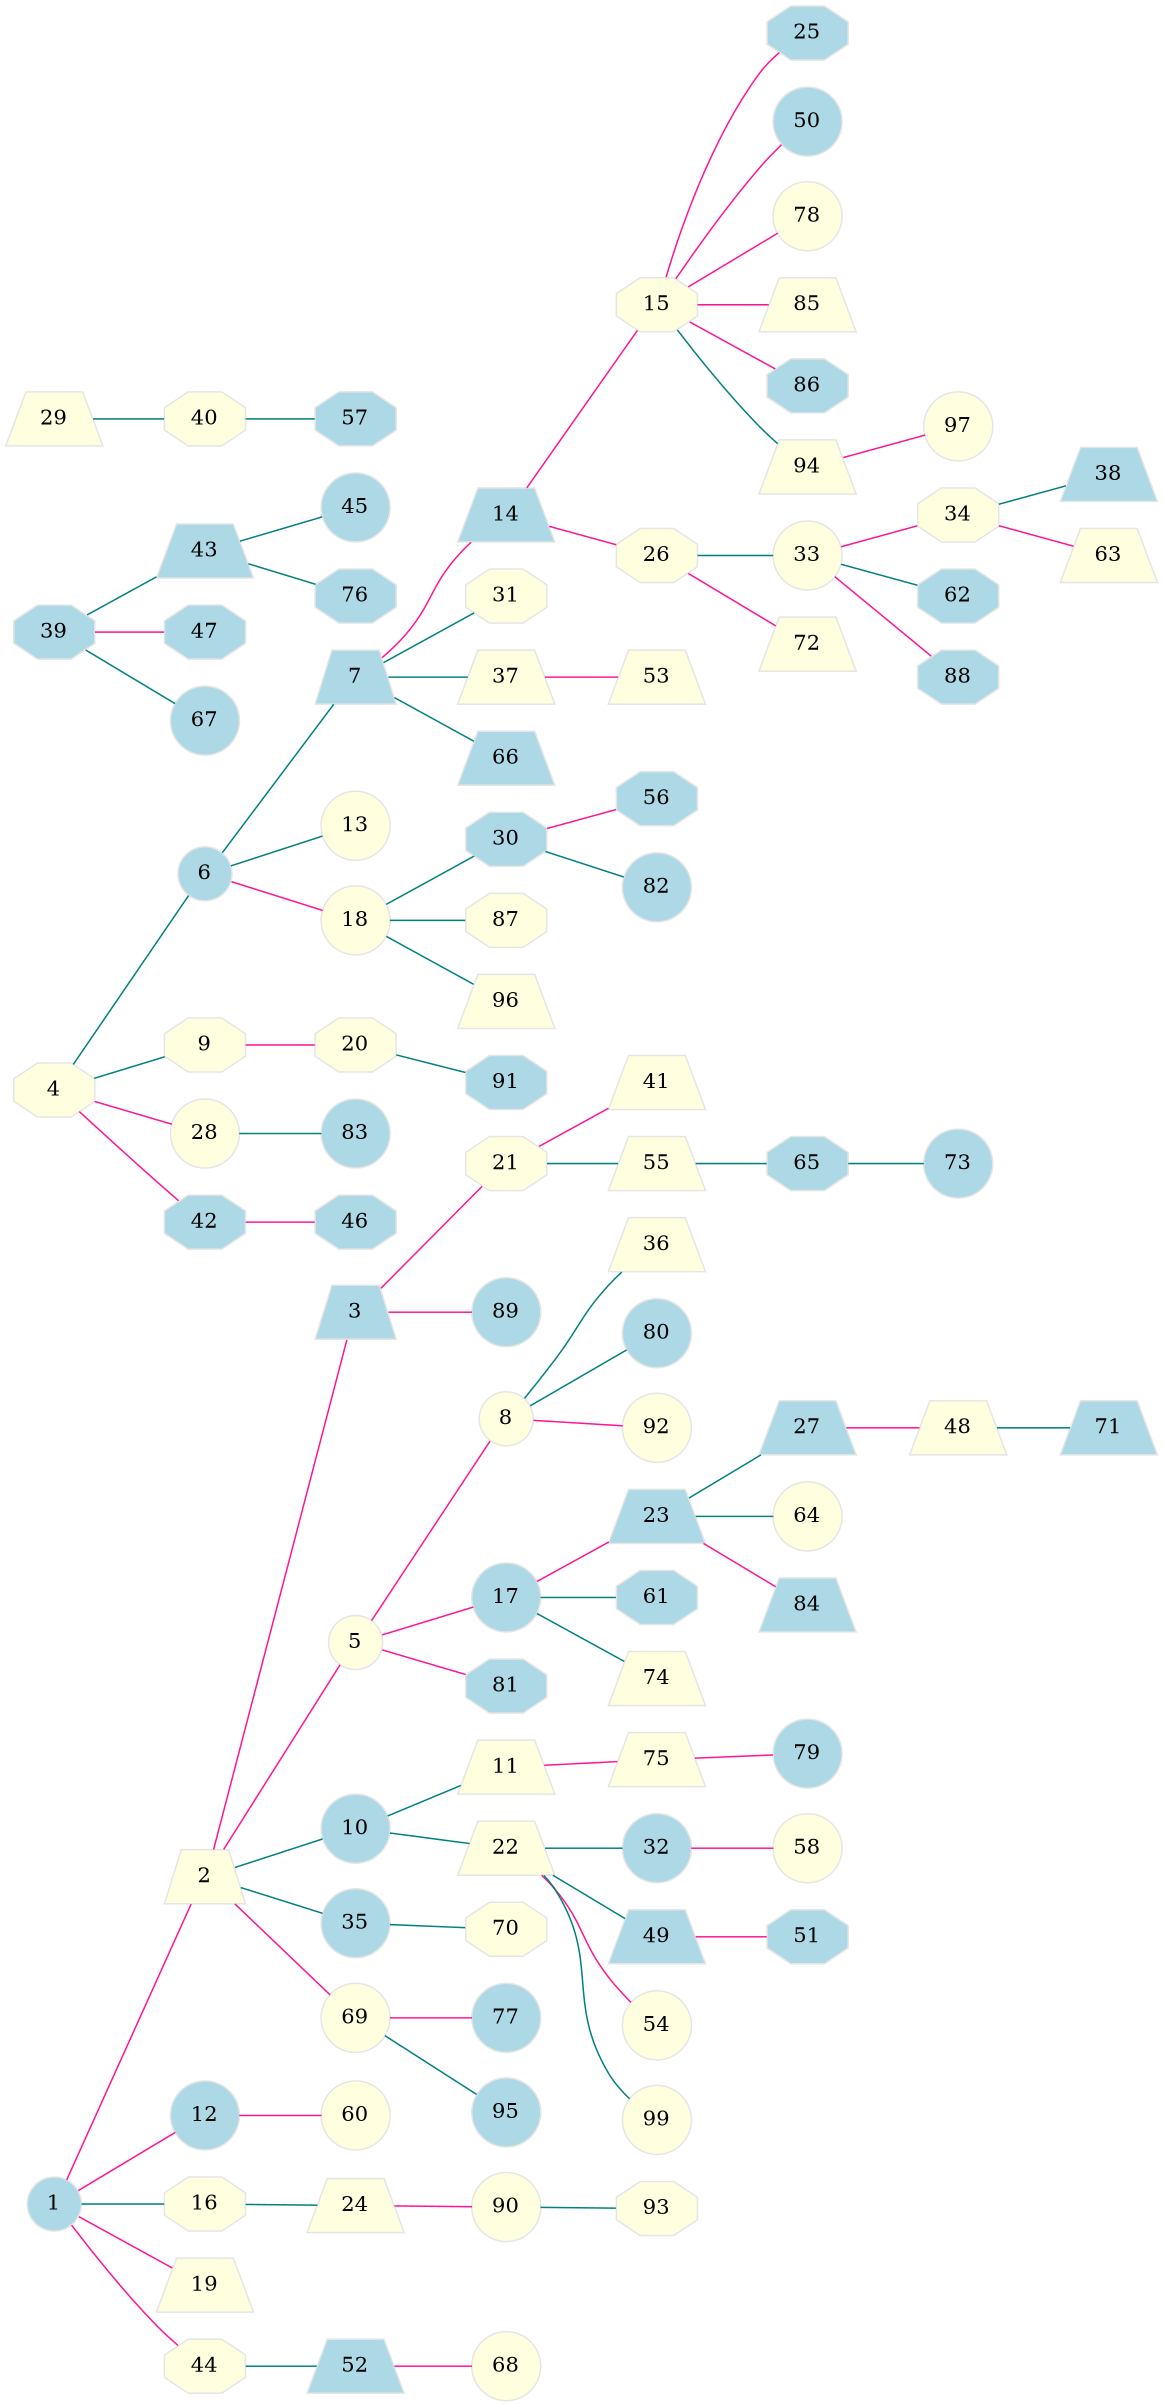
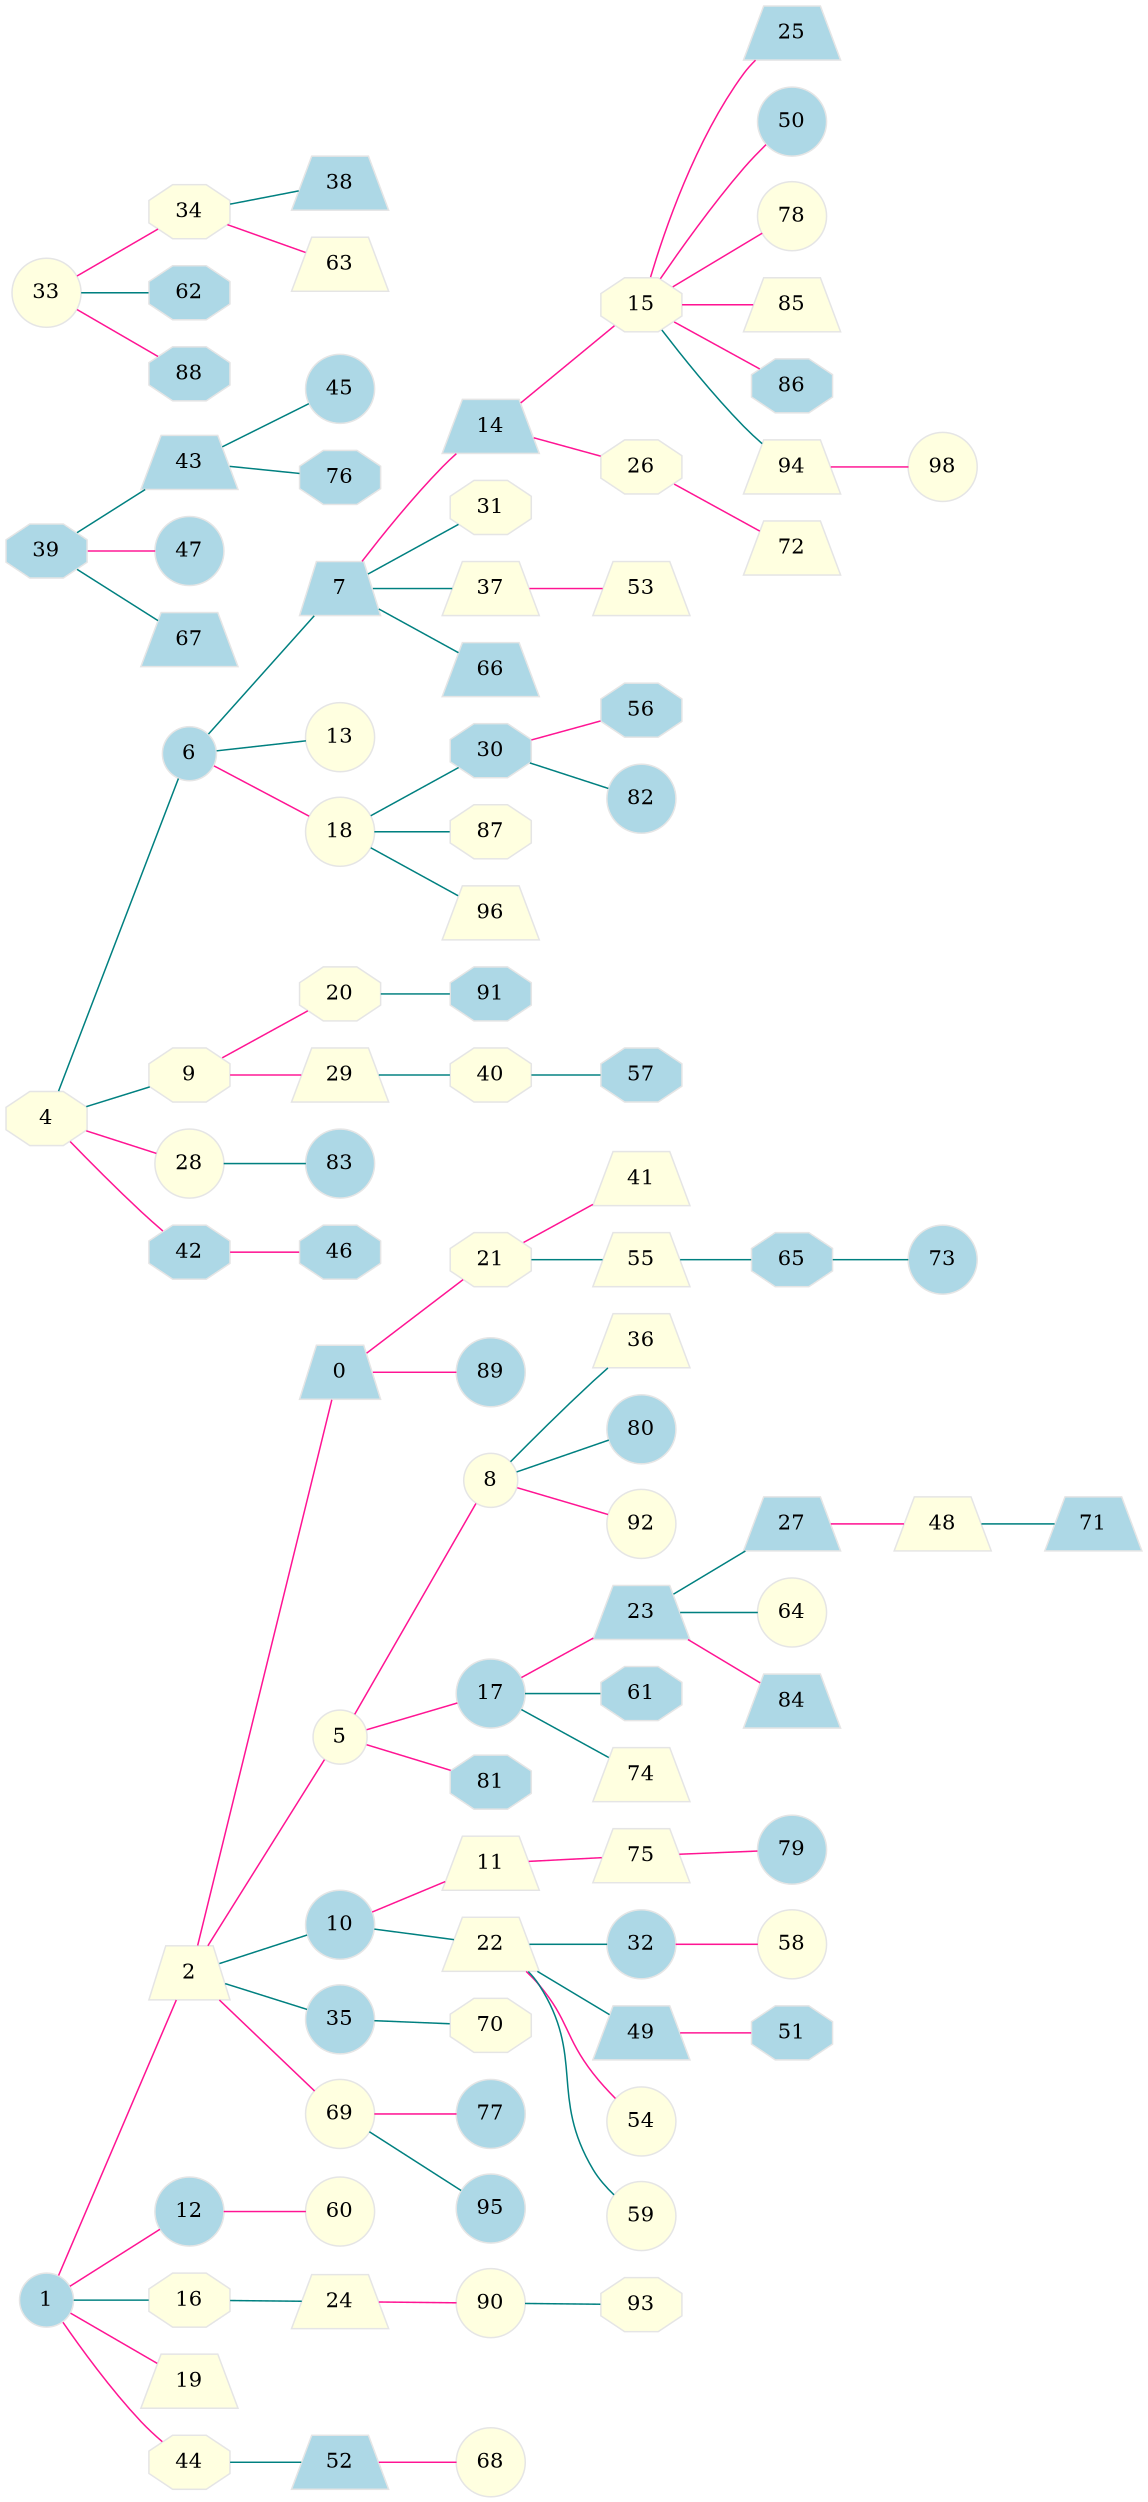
(808, 33) -> (792, 33)
(958, 426) -> (943, 467)
(735, 556) -> none
(205, 632) -> (189, 551)
(205, 721) -> (189, 640)
none -> (266, 1075)
(356, 1312) -> (340, 1372)
(424, 1801) -> (409, 1897)
(657, 2120) -> (641, 2216)
